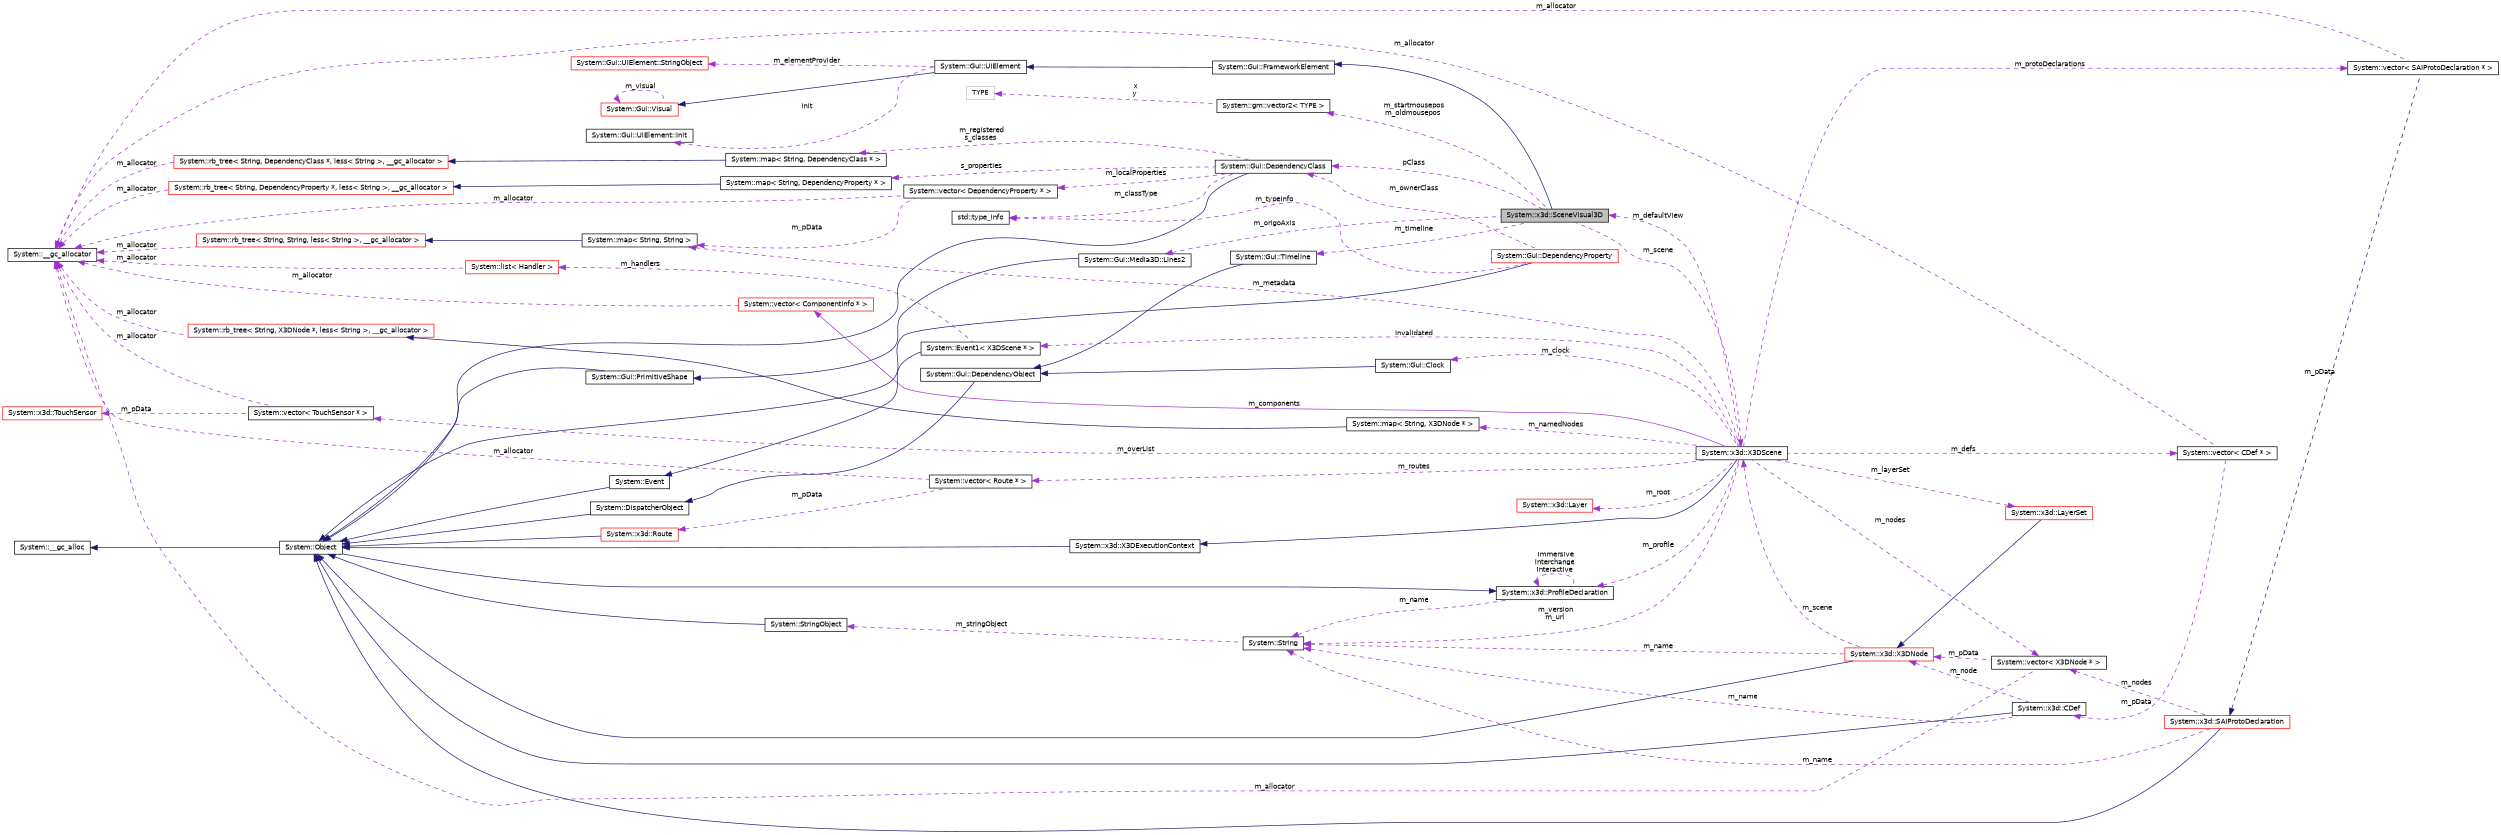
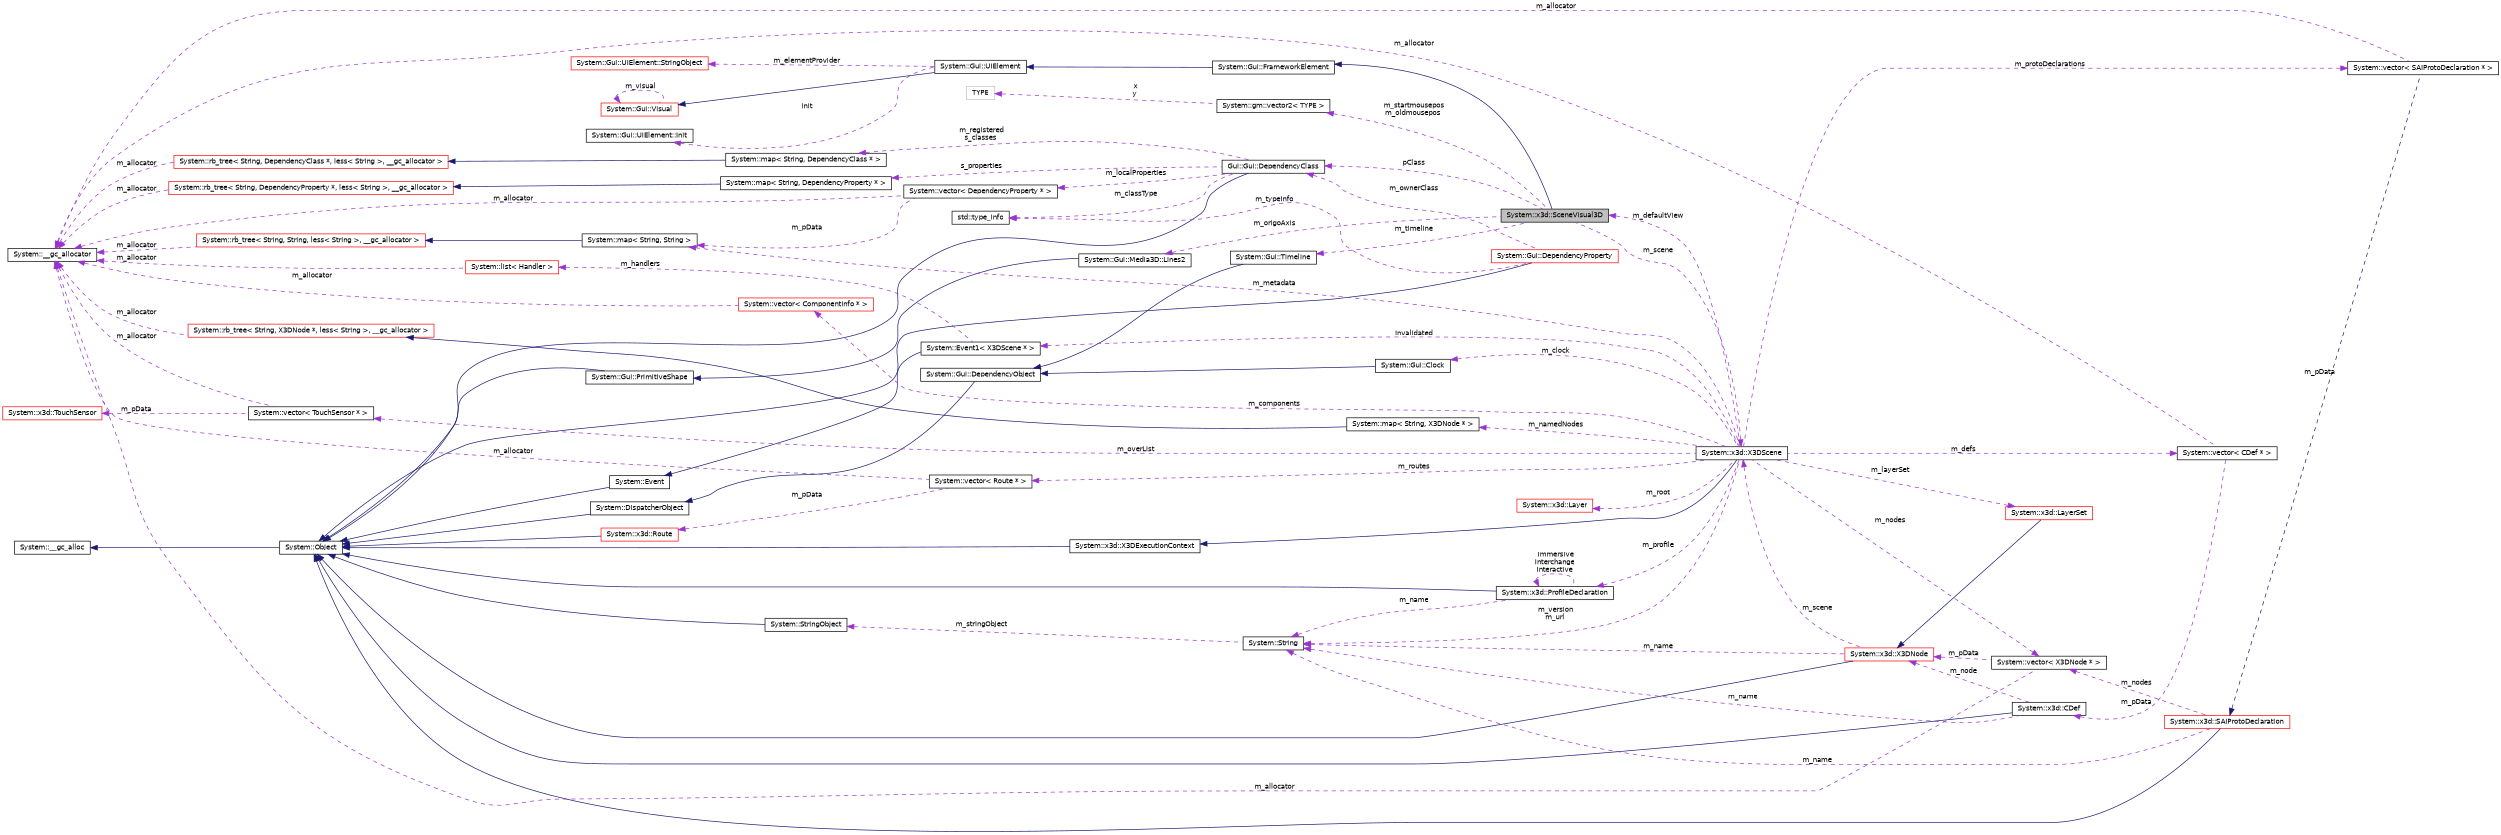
(1273, 167) -> (1273, 167)
(1261, 408) -> (1261, 408)
(915, 587) -> (922, 587)
